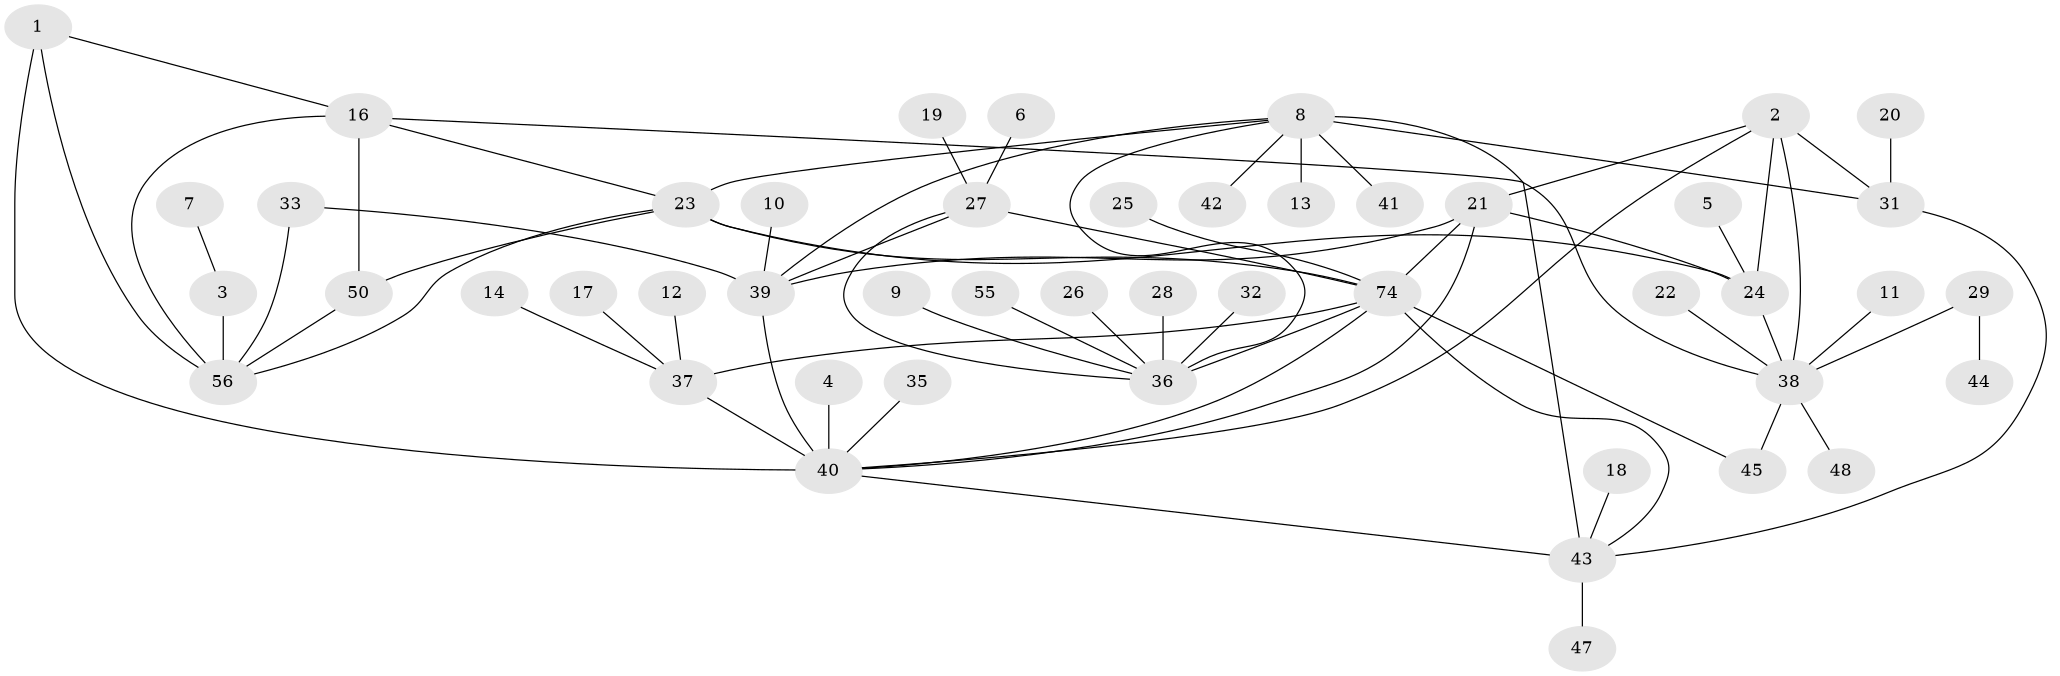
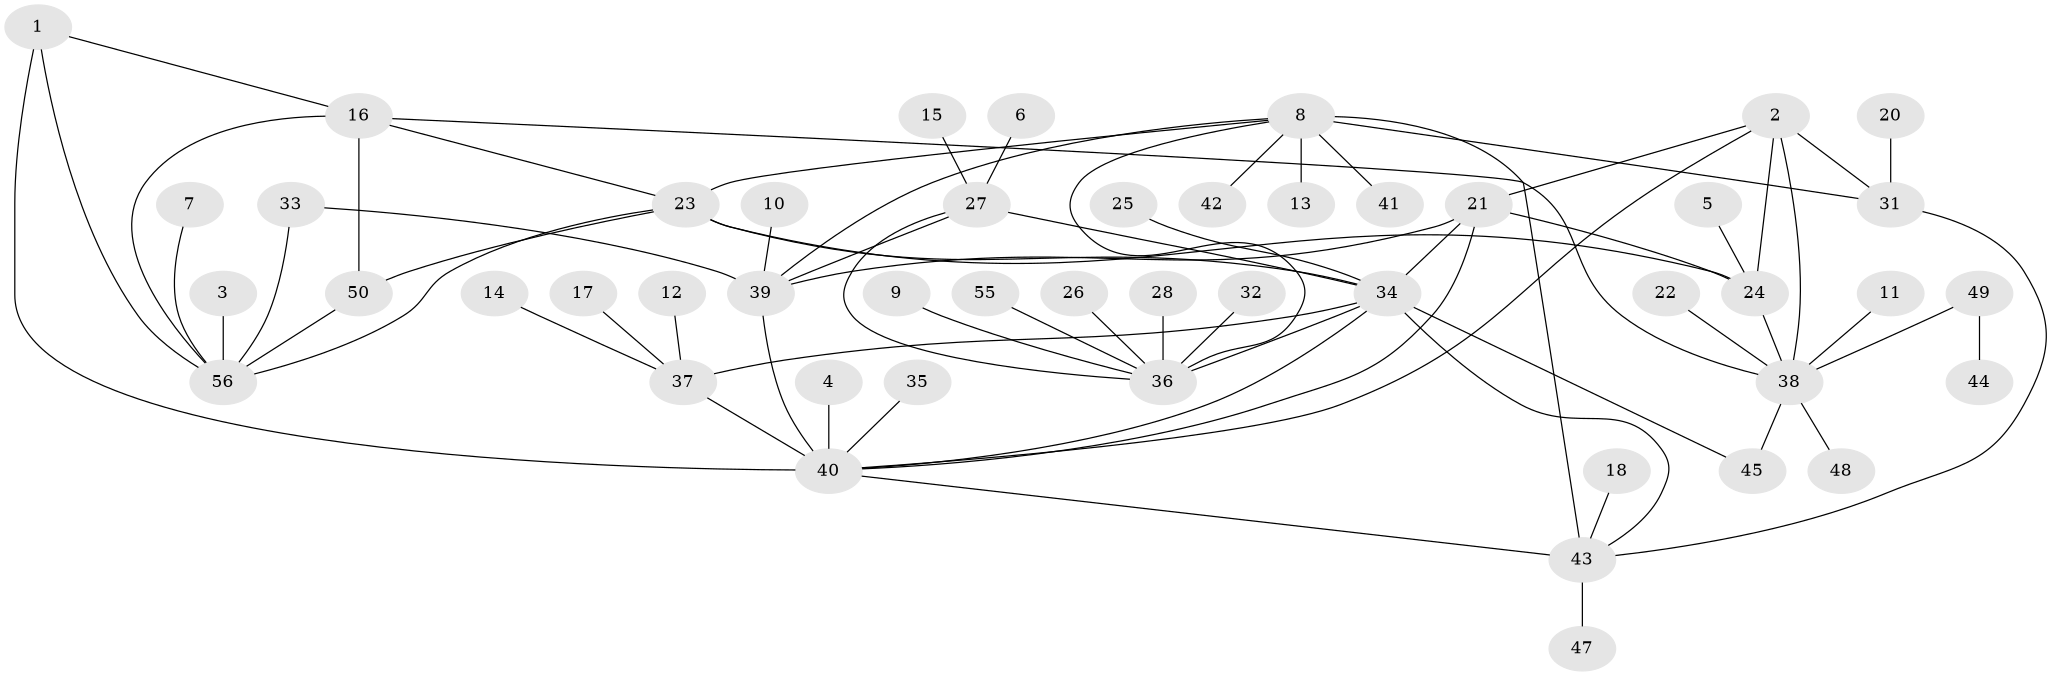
(932, 116) -> (932, 116)
(206, 249) -> (175, 298)
(1388, 294) -> (1388, 294)
(1980, 294) -> (1980, 294)
